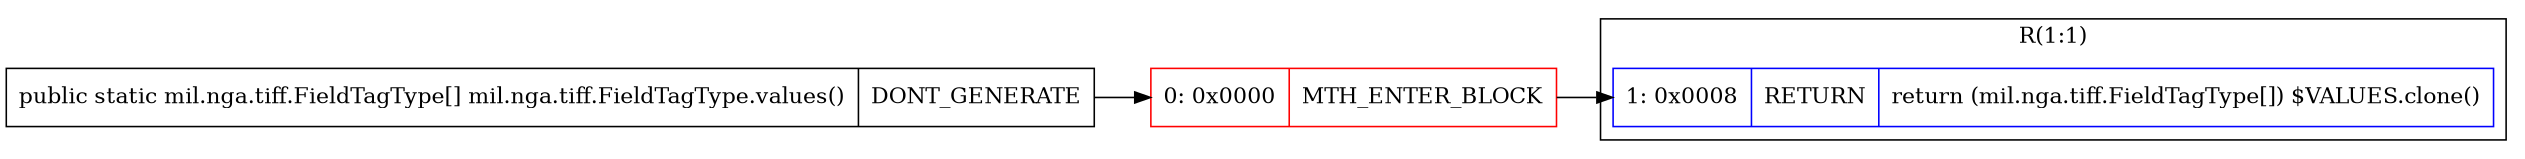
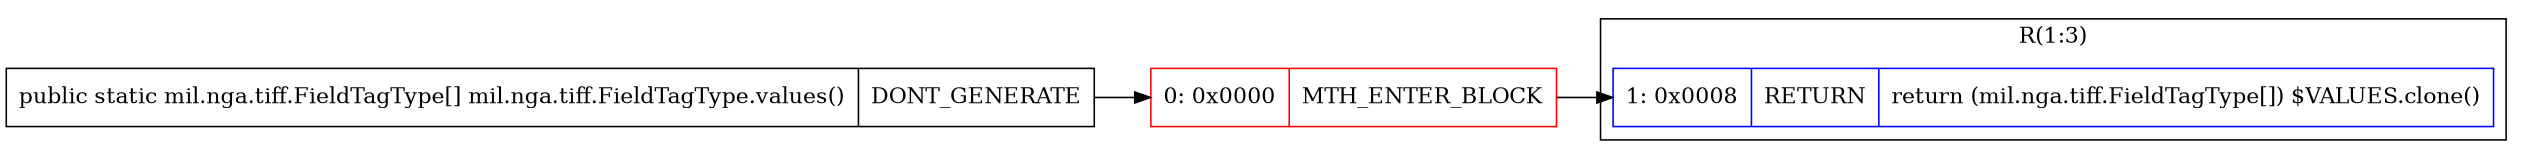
(2053, 37) -> (2053, 37)
